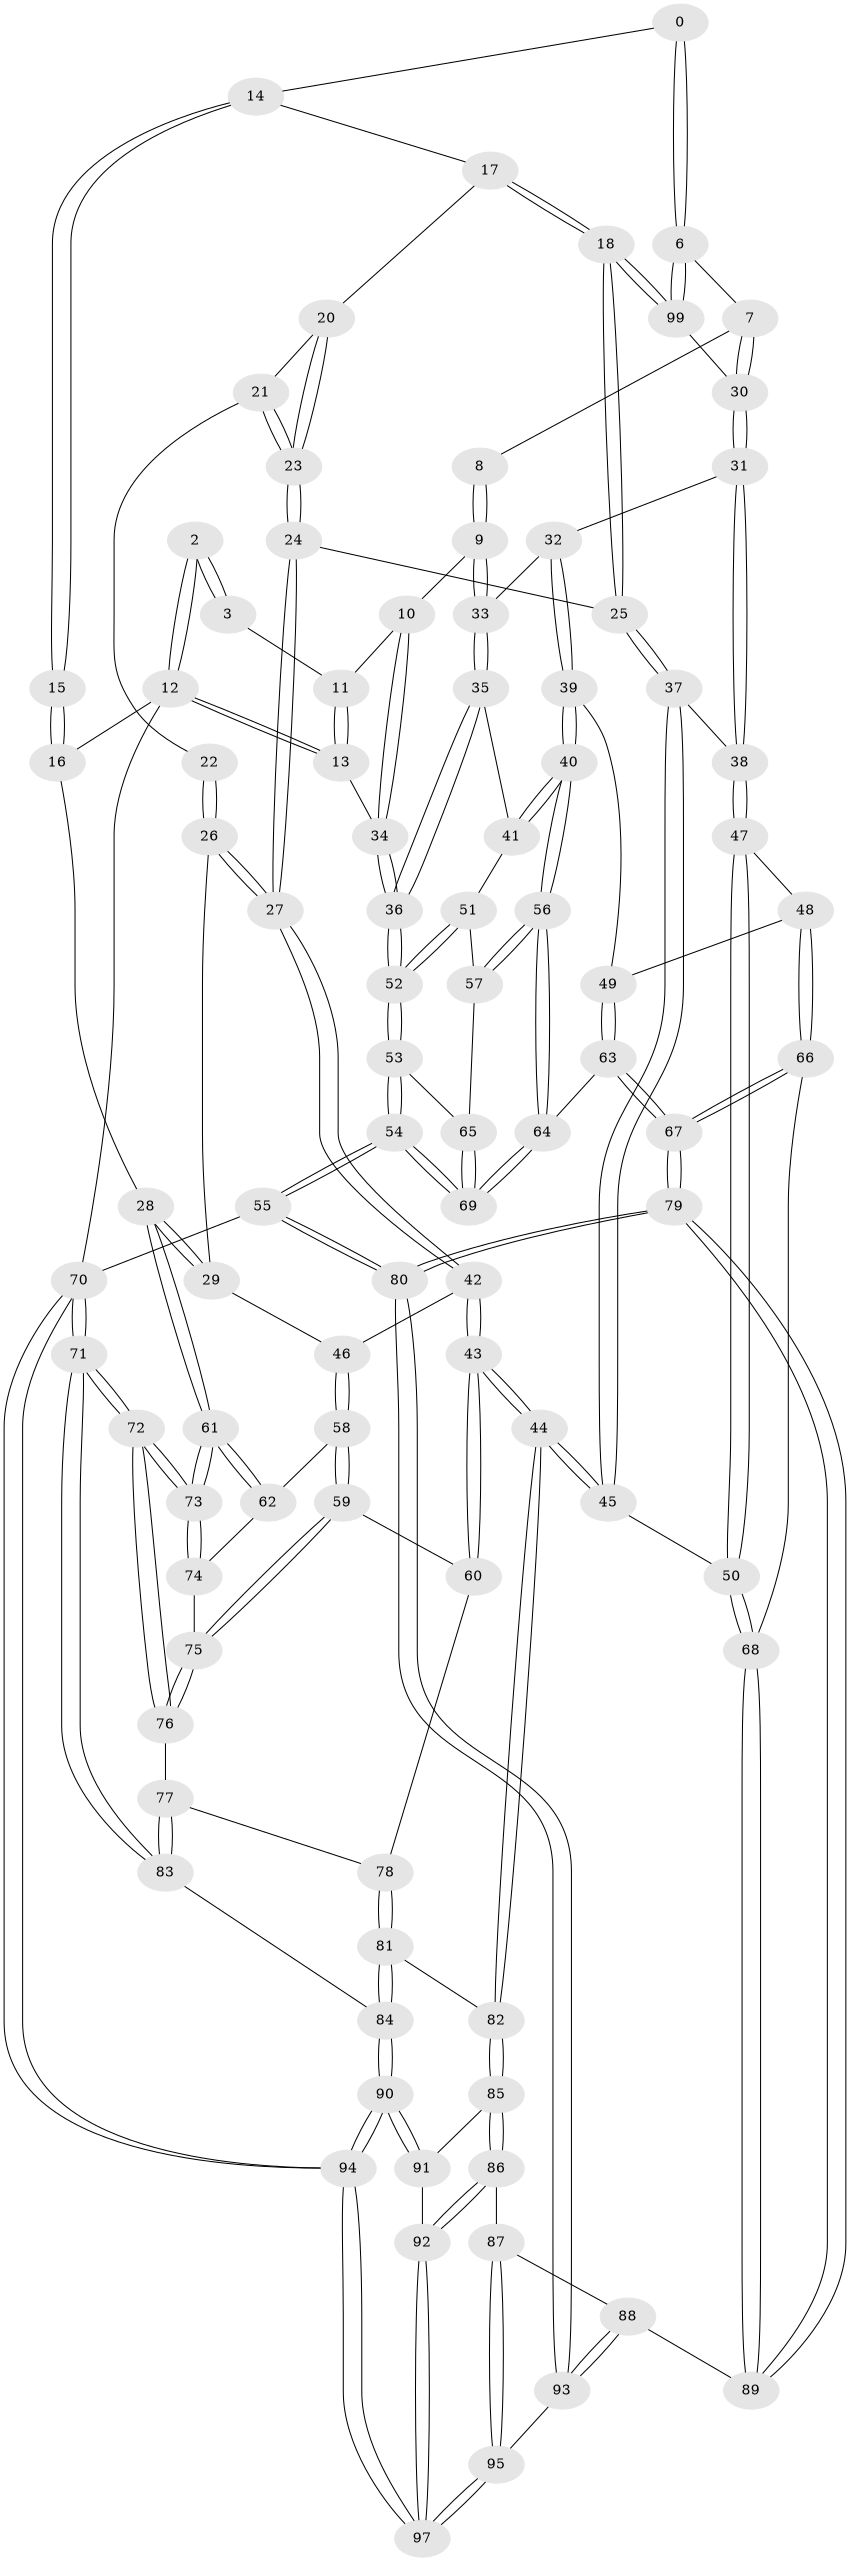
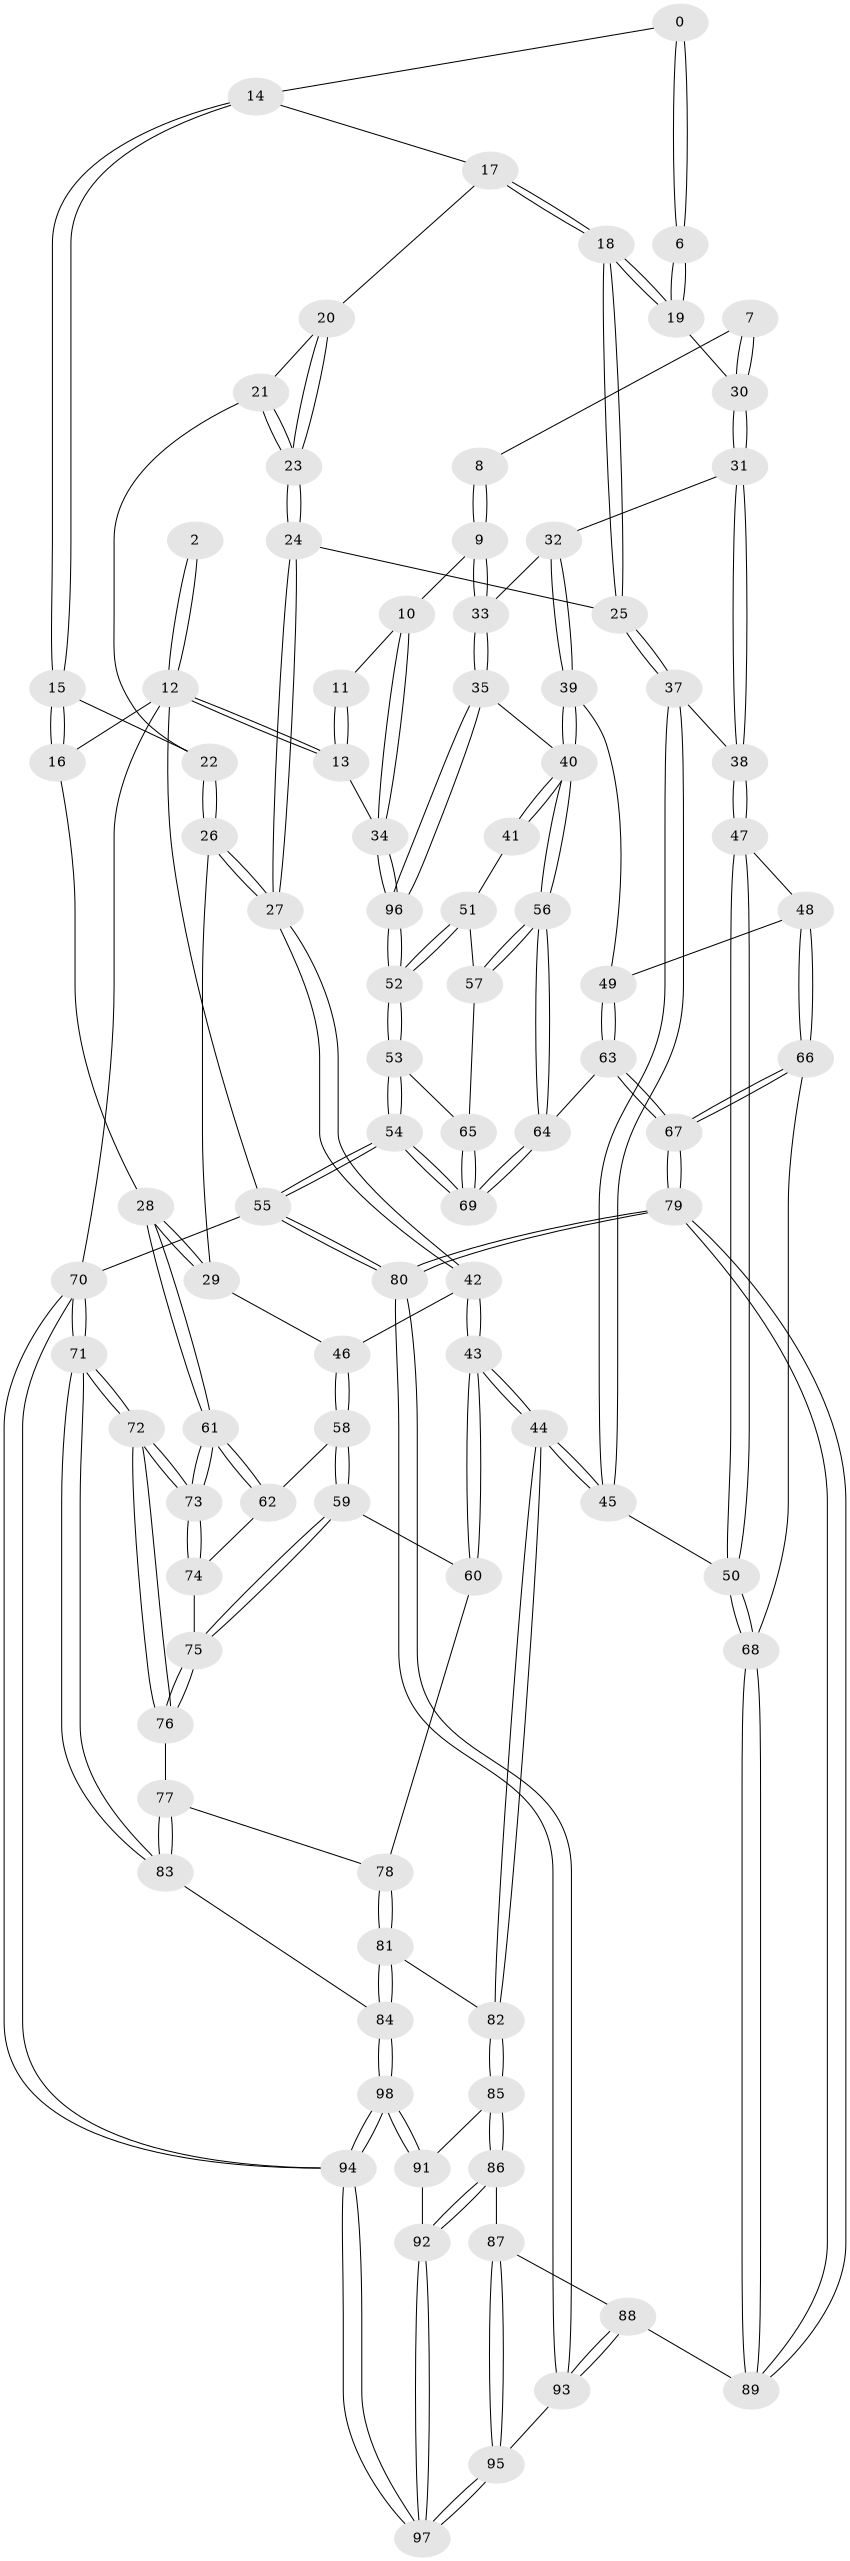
(715, 282) -> none
(676, 319) -> (676, 319)
(228, 615) -> none
none -> (134, 726)
(496, 762) -> (525, 726)
(395, 911) -> (395, 911)
none -> (190, 952)
(385, 2095) -> (385, 2095)
